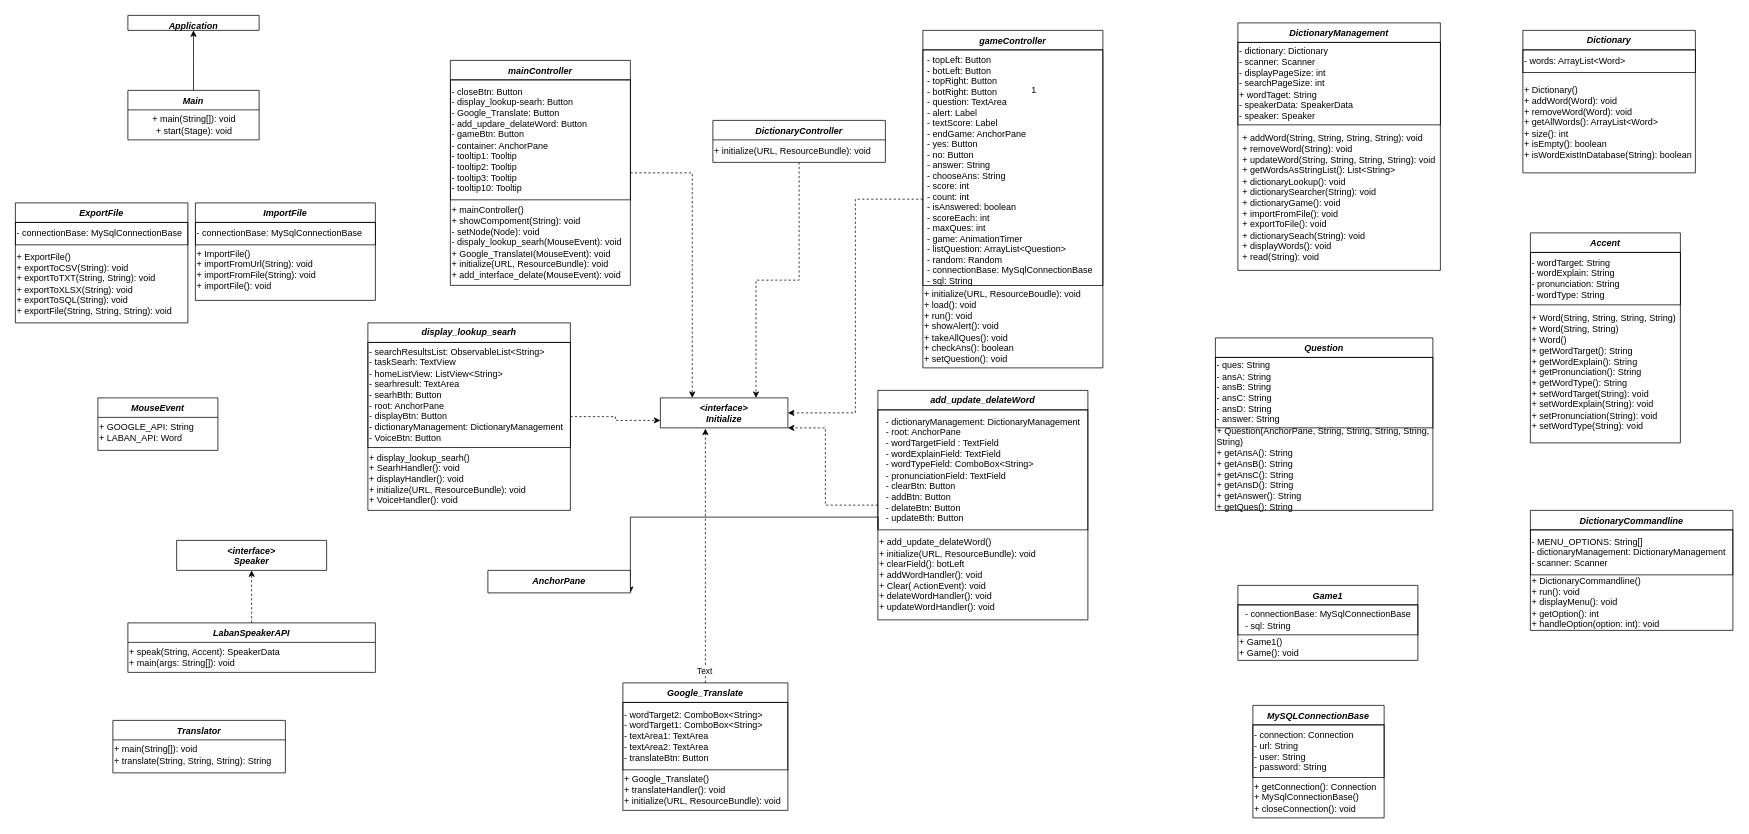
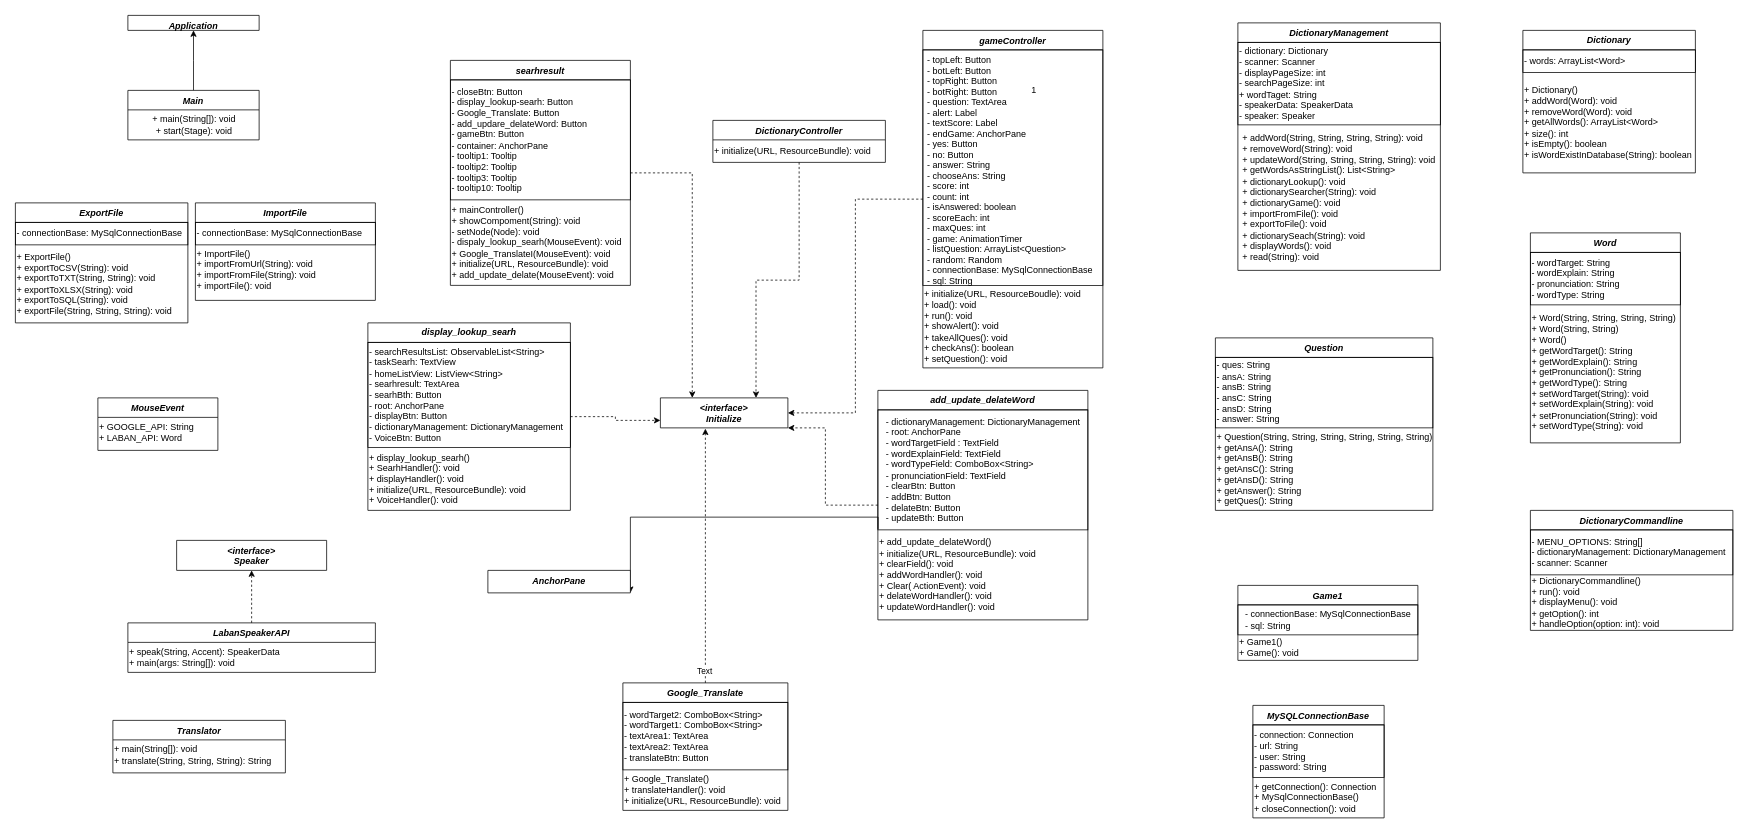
(540, 71) -> (540, 71)
(541, 243) -> (541, 243)
(1605, 243) -> (1605, 243)
(1325, 469) -> (1325, 469)
(964, 575) -> (964, 575)
